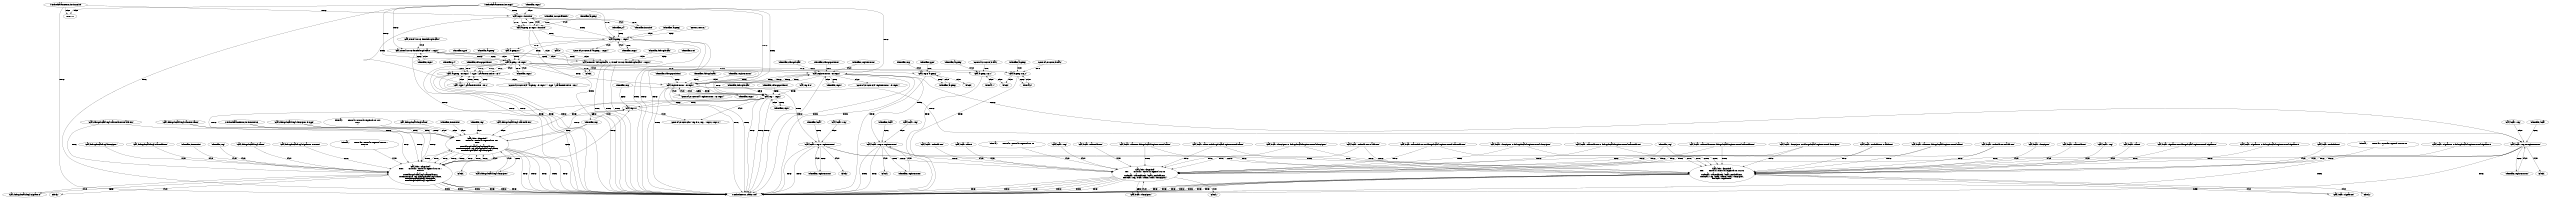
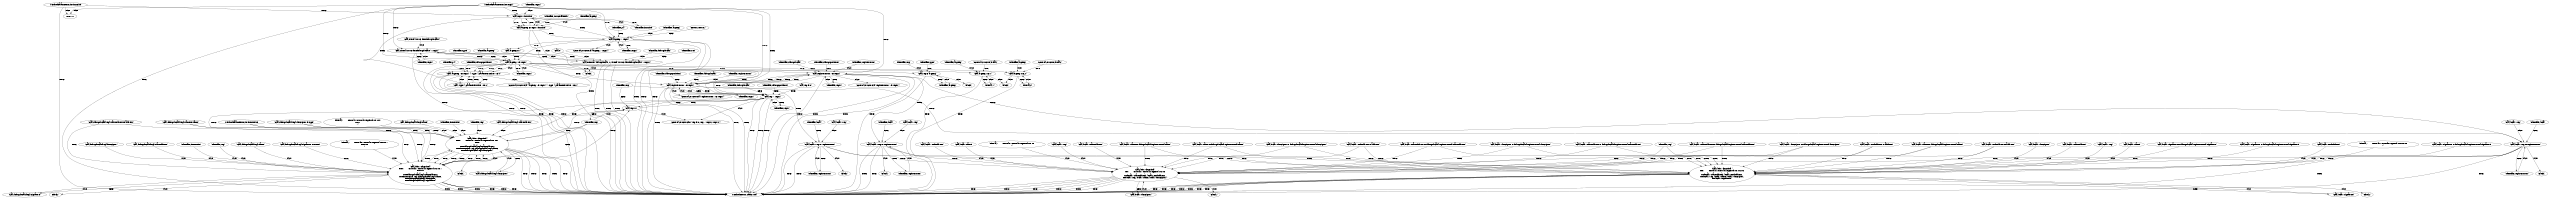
none -> (983, 80)
